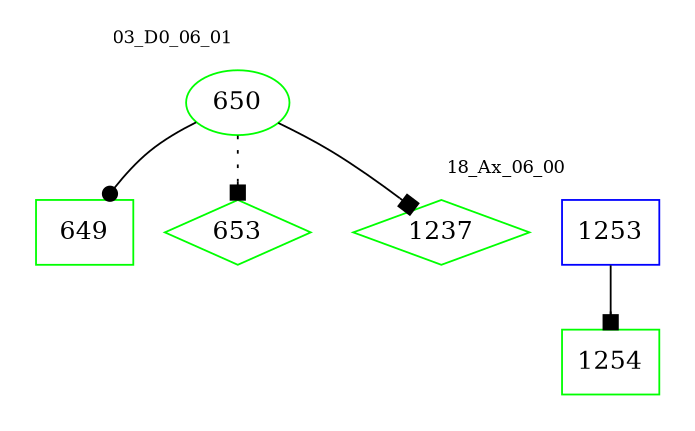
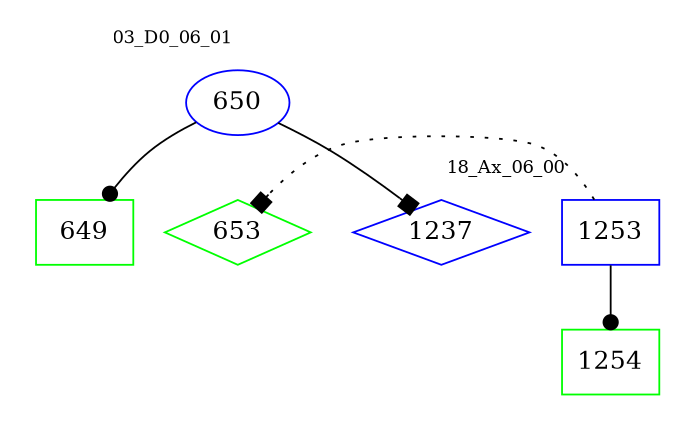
(238, 103) -> (238, 103)
(238, 159) -> (435, 136)
(441, 232) -> (441, 232)
(611, 290) -> (611, 290)
